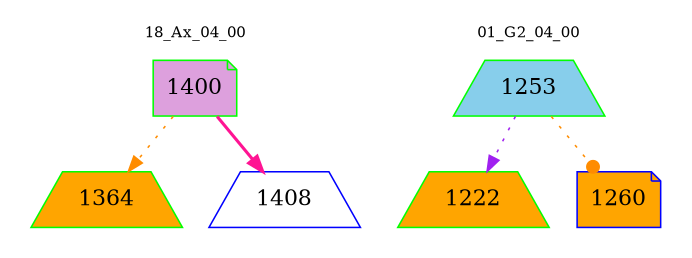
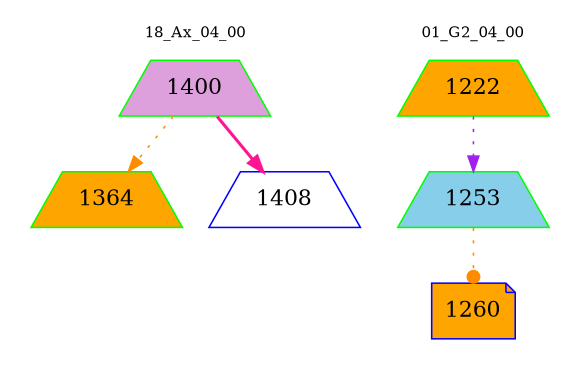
(195, 88) -> (195, 88)
(505, 137) -> (473, 136)
